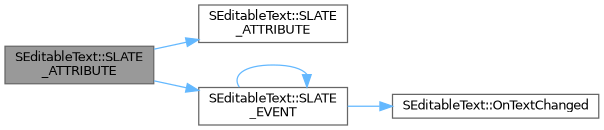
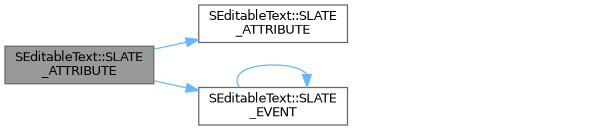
(496, 106) -> none
